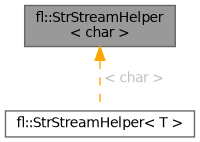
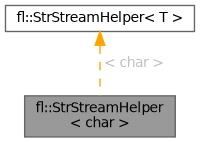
(100, 86) -> (100, 71)
